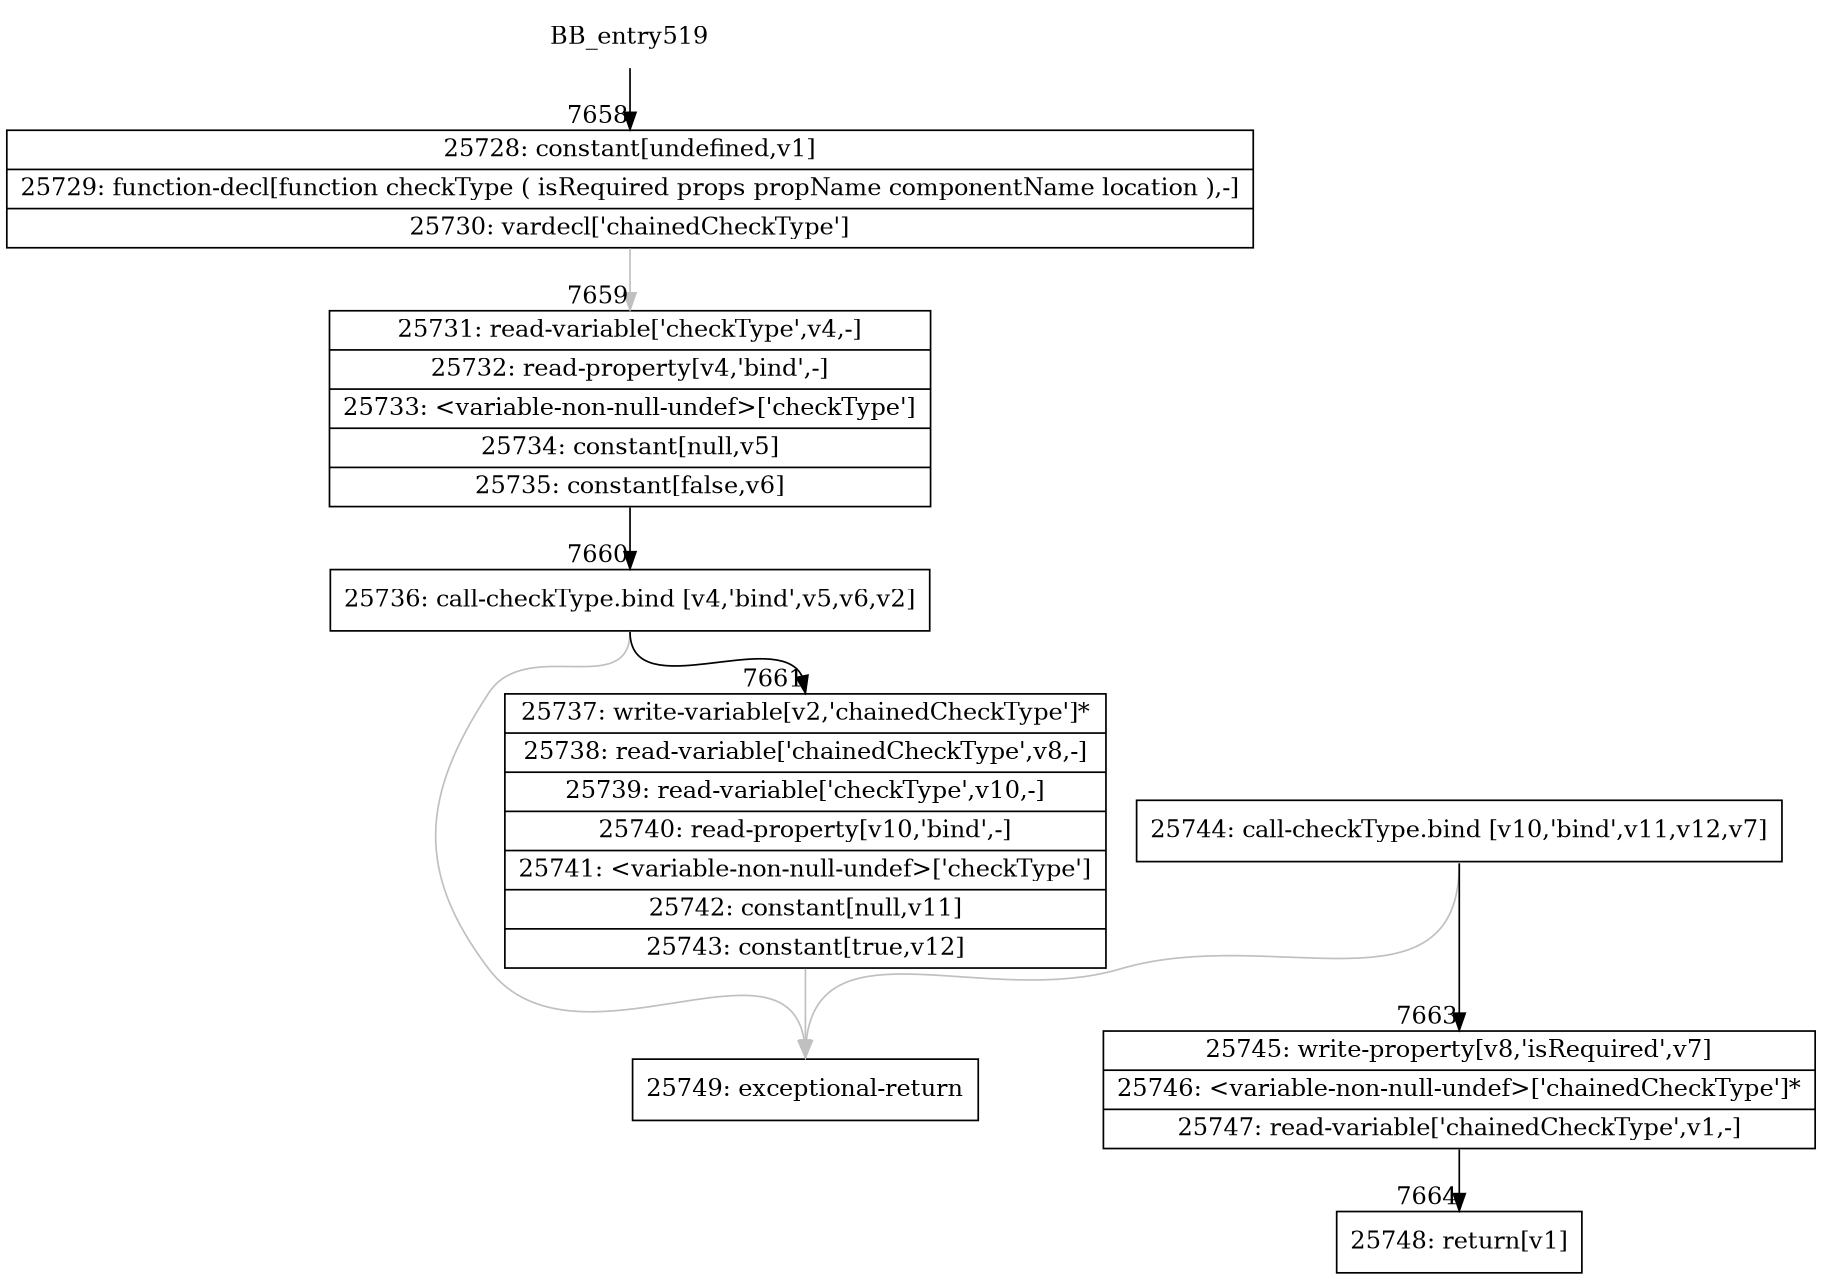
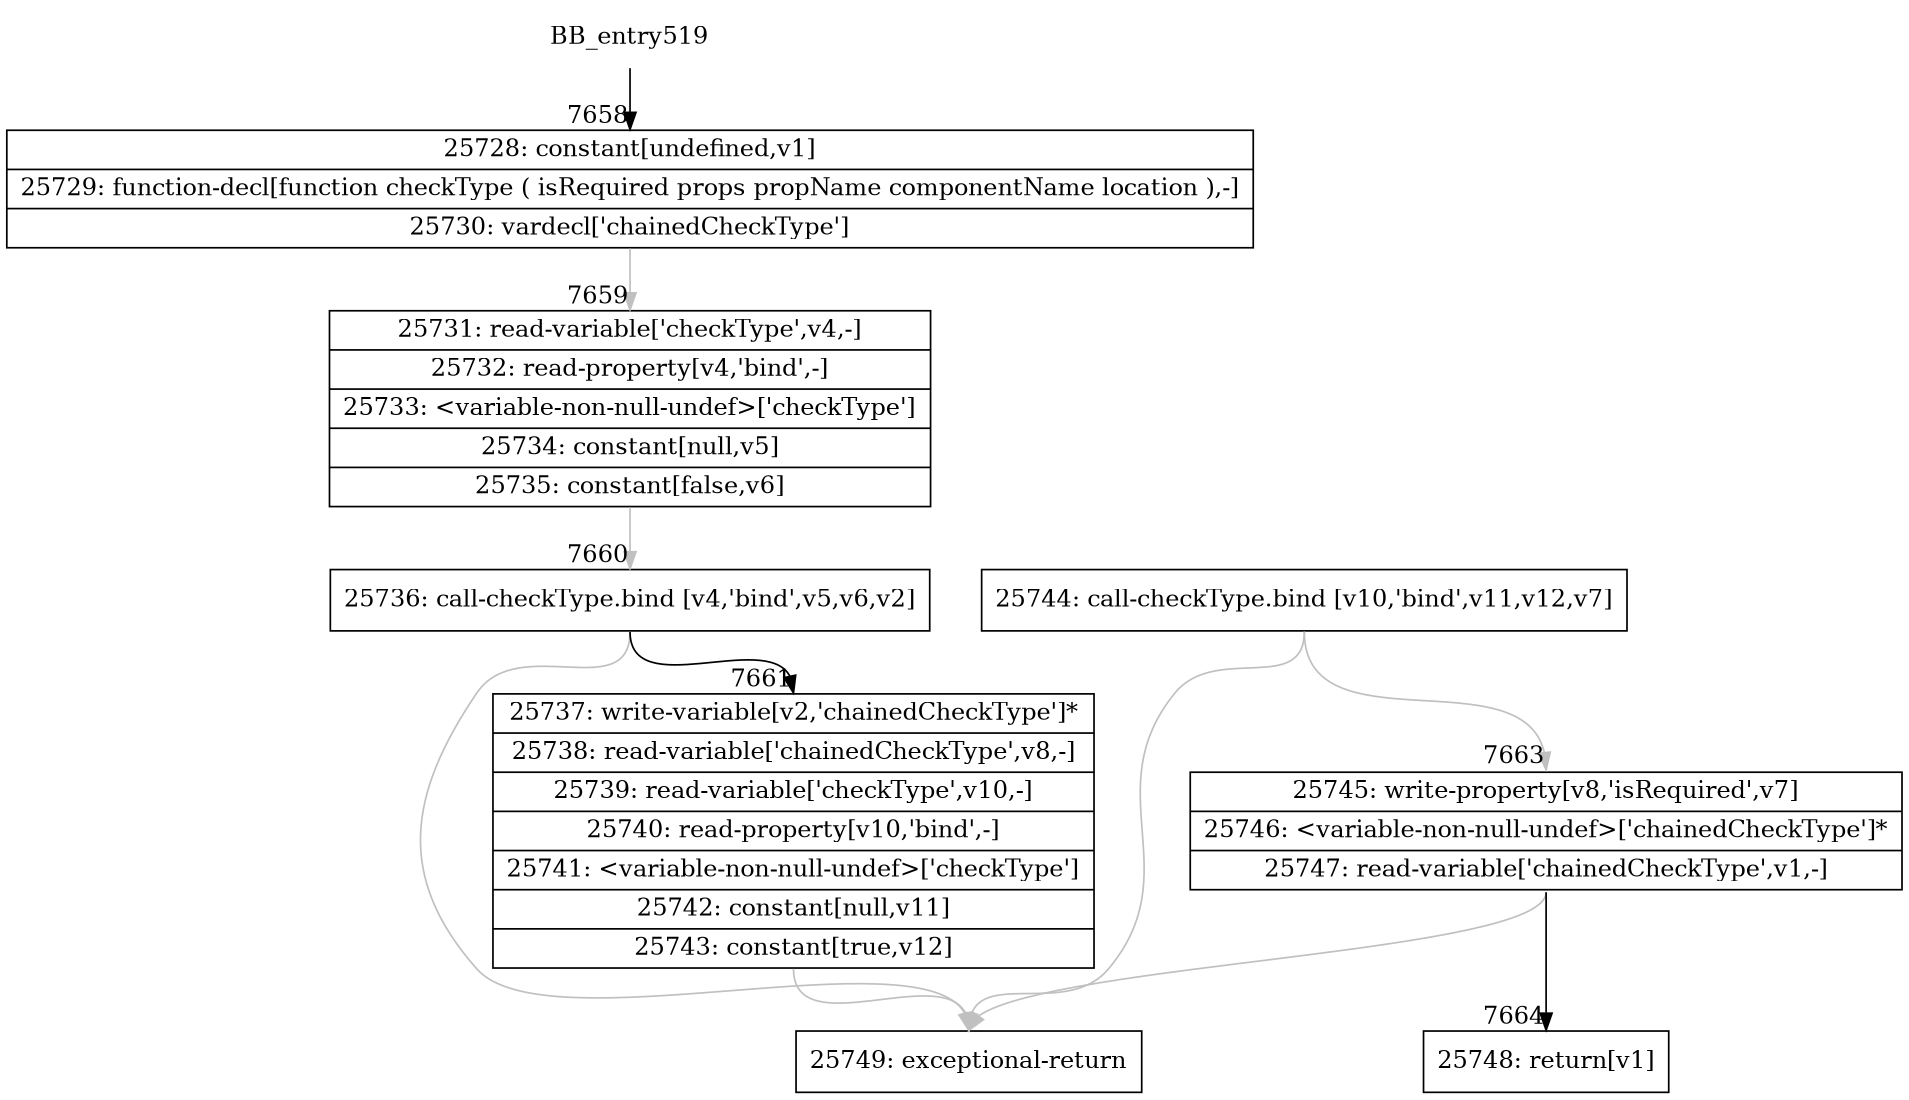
(630, 529) -> (630, 529)
(1459, 938) -> (1417, 700)
none -> (1266, 960)
